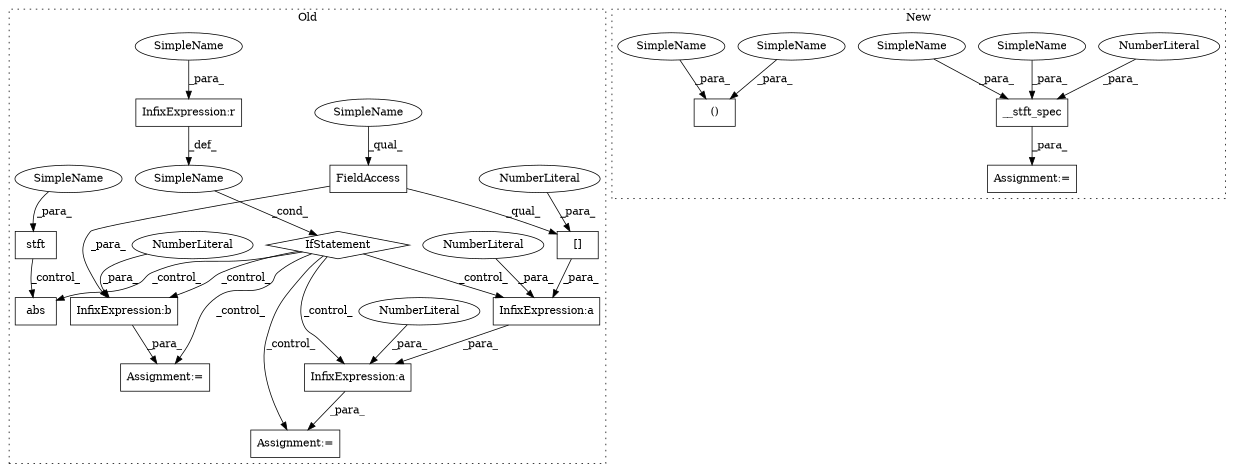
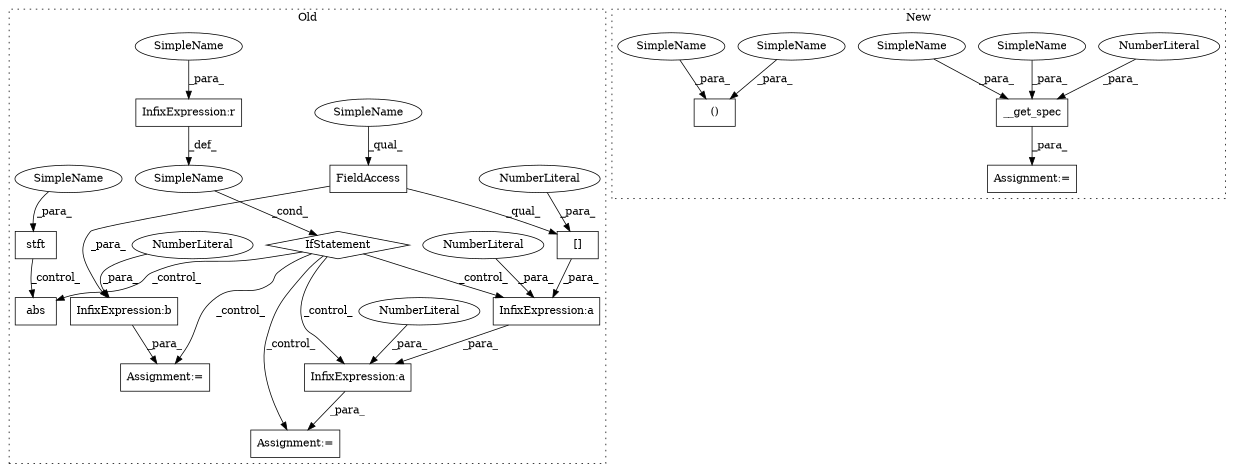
(1032, 113) -> (1032, 113)
(235, 267) -> none
